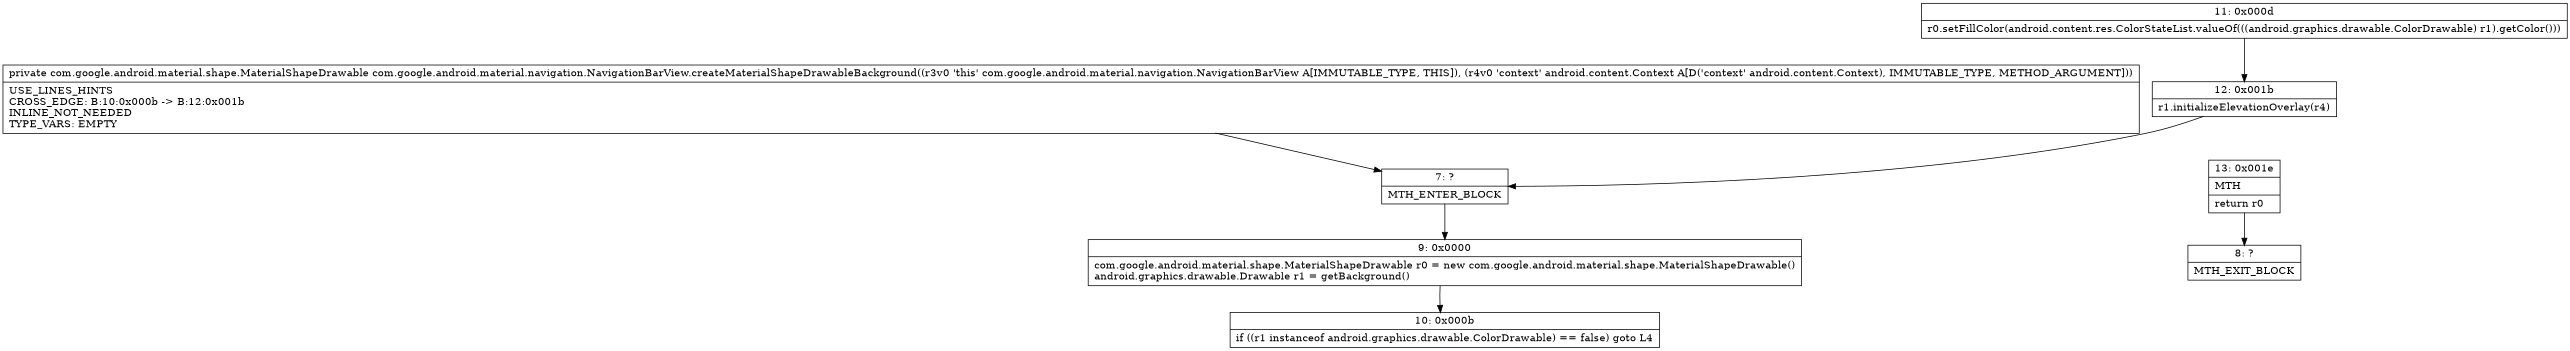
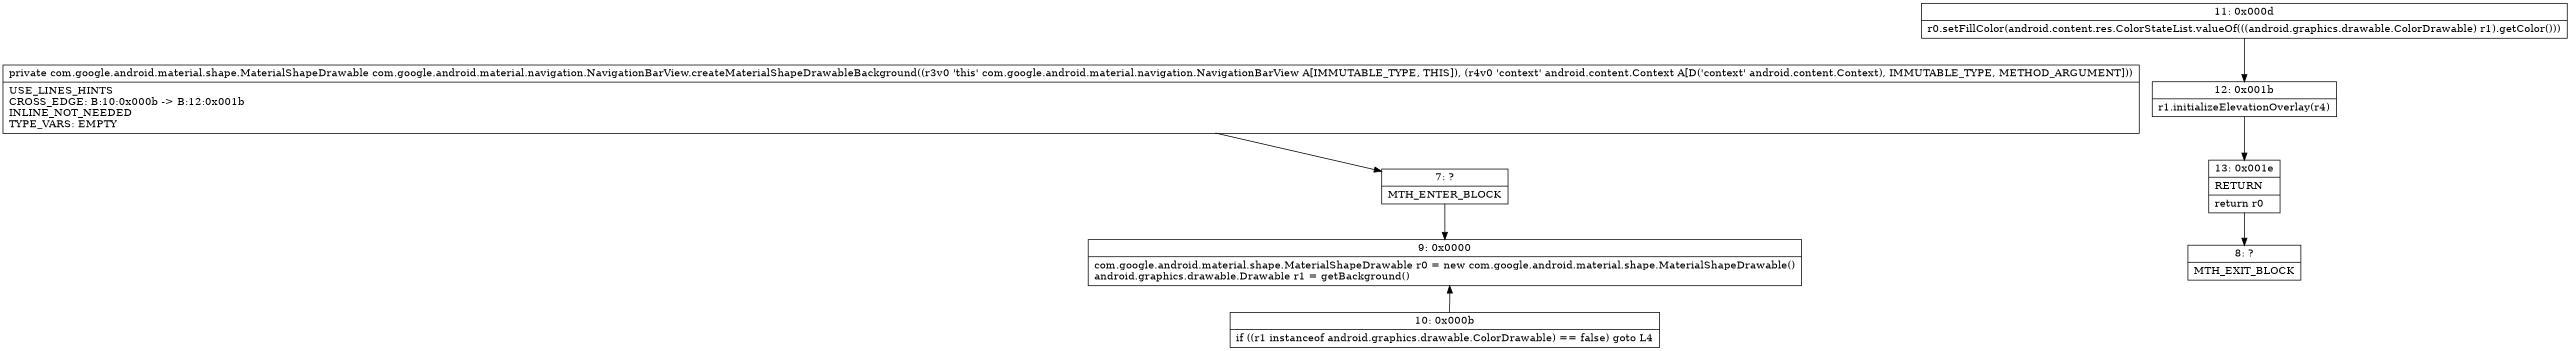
(1862, 172) -> (2244, 135)
(2228, 186) -> (2239, 186)
(1440, 295) -> (1450, 303)
